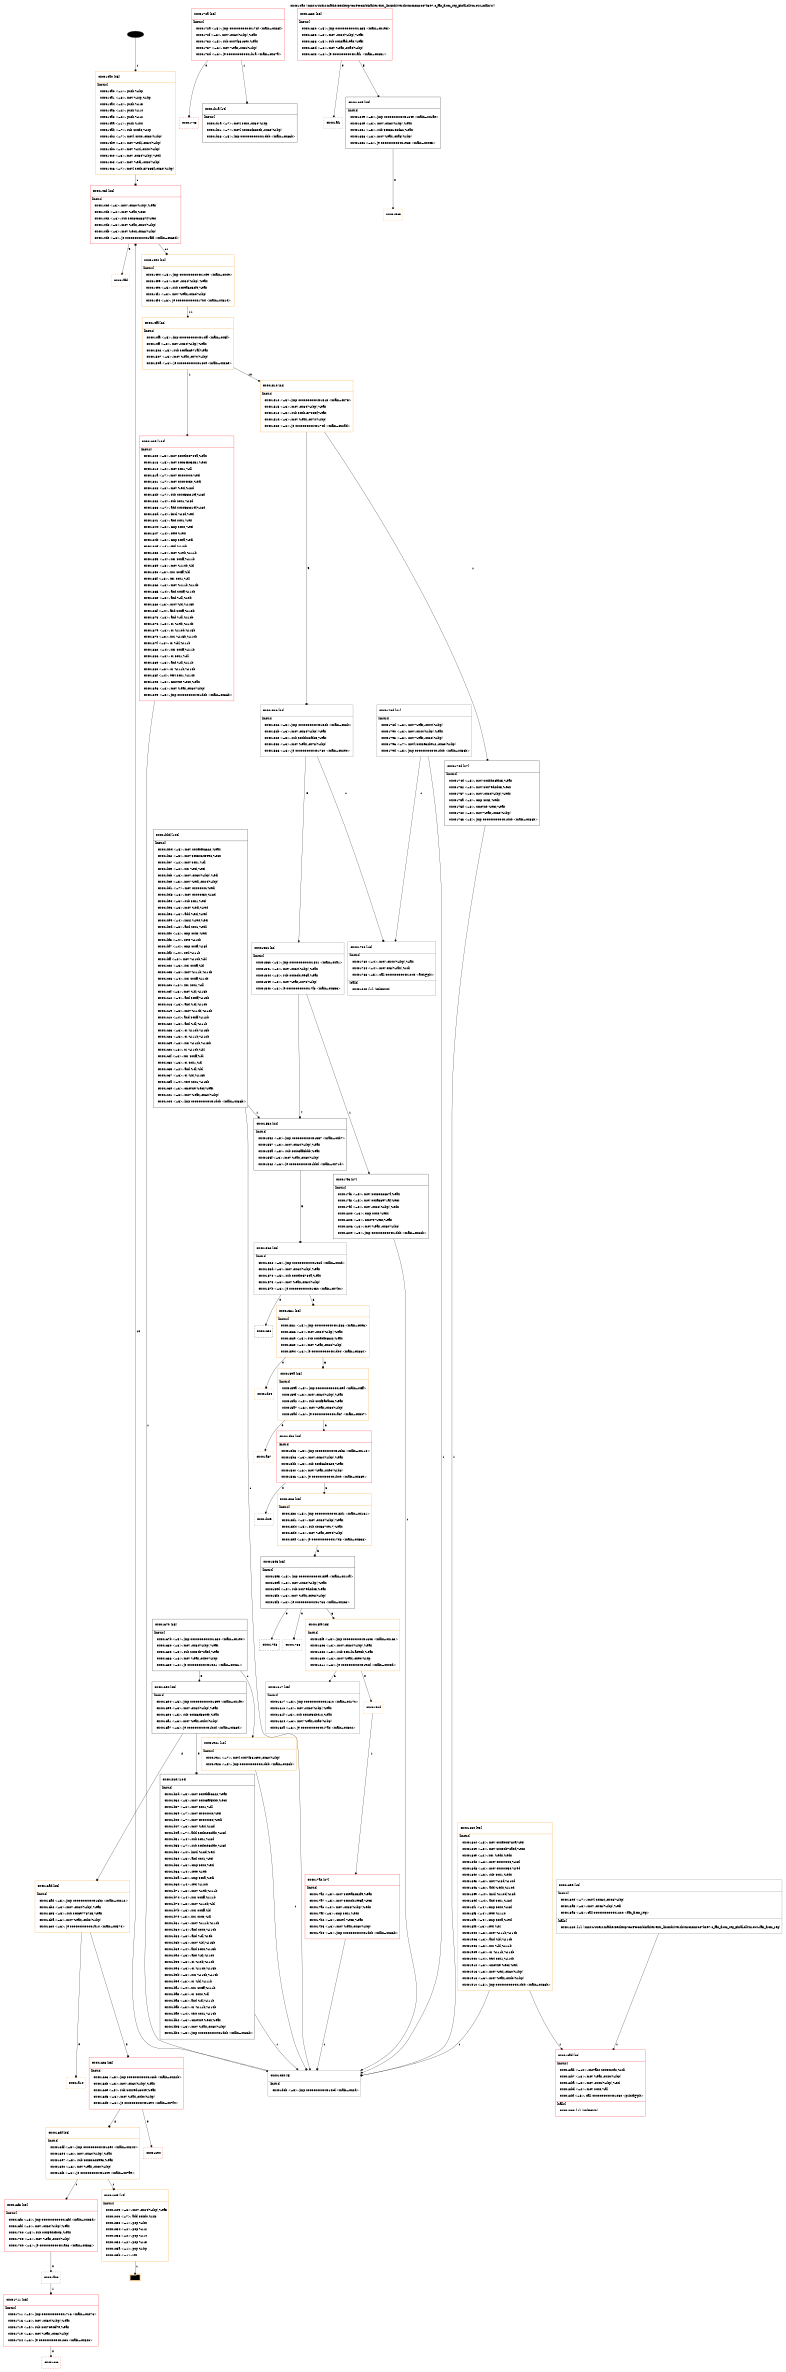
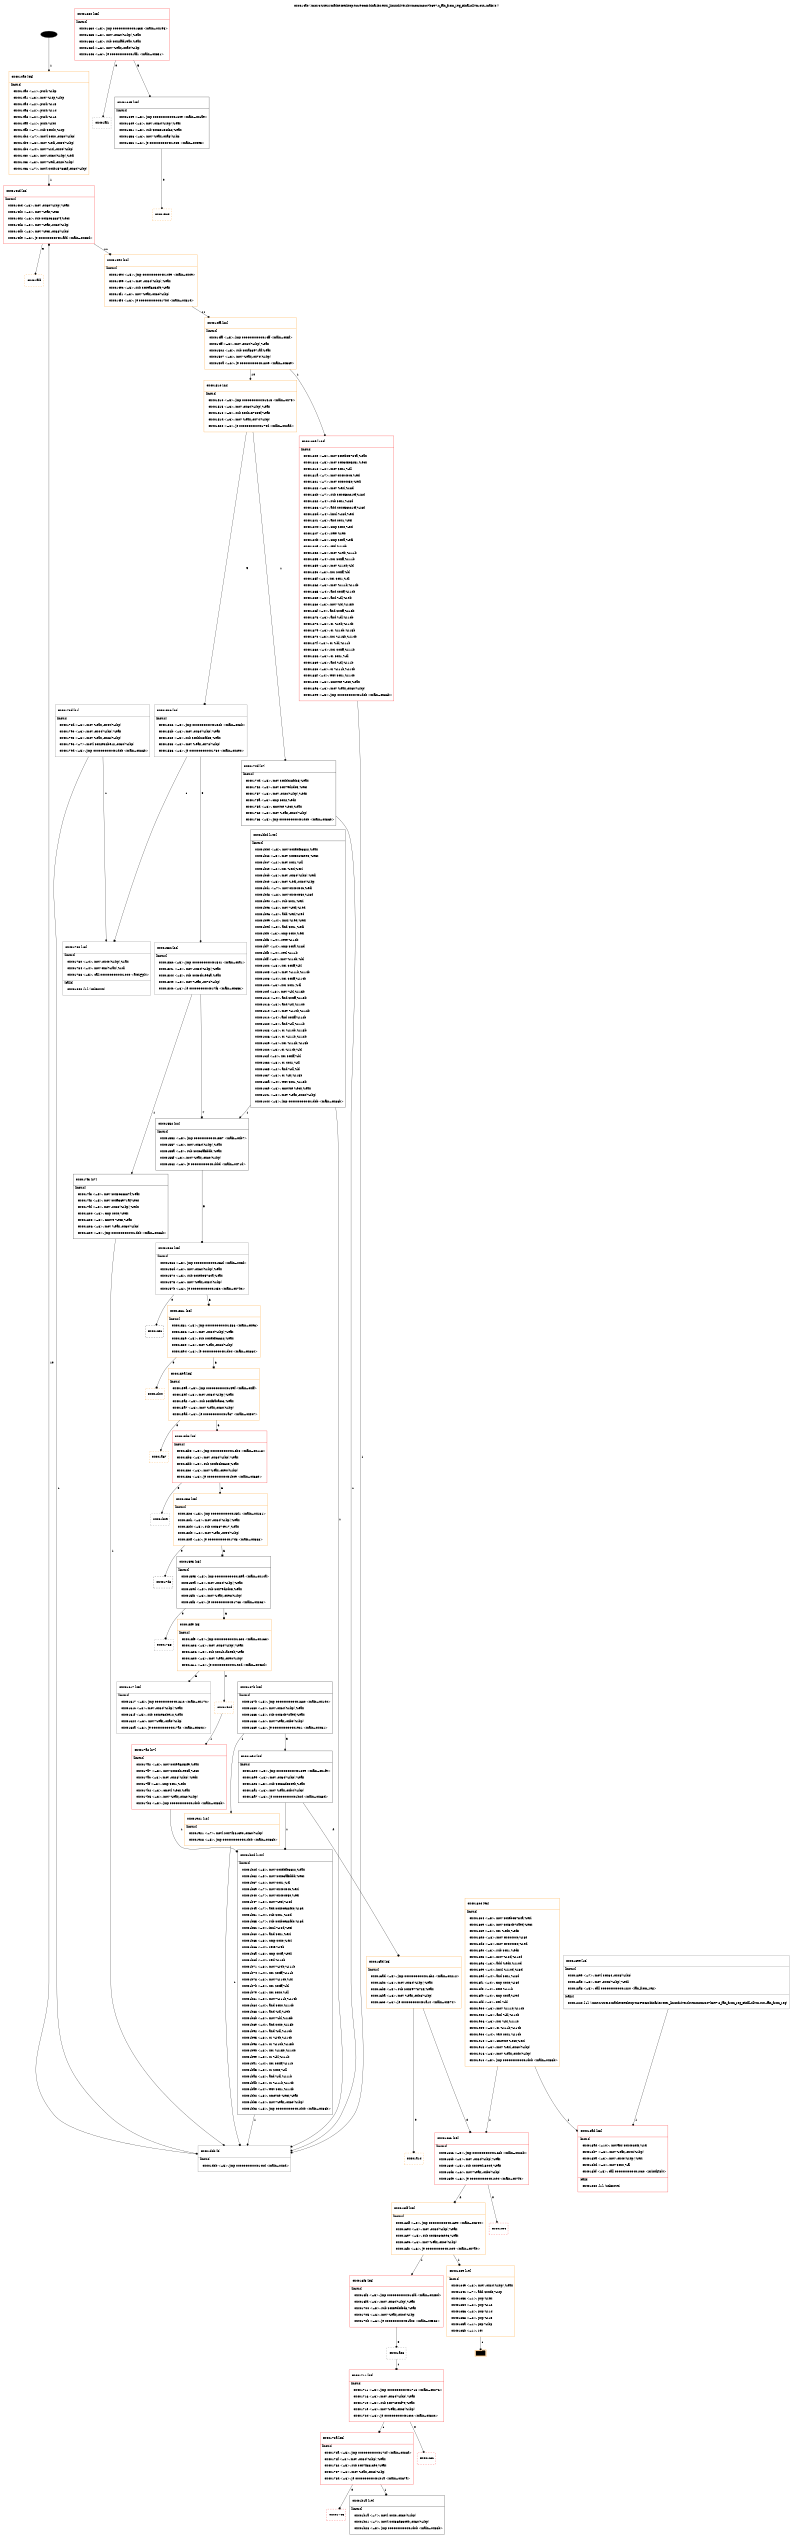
(330, 1613) -> (224, 1613)
(279, 1622) -> (173, 1559)
(198, 1754) -> (286, 1829)
(331, 2003) -> (189, 1849)
(441, 2054) -> (492, 2099)
none -> (382, 2426)
